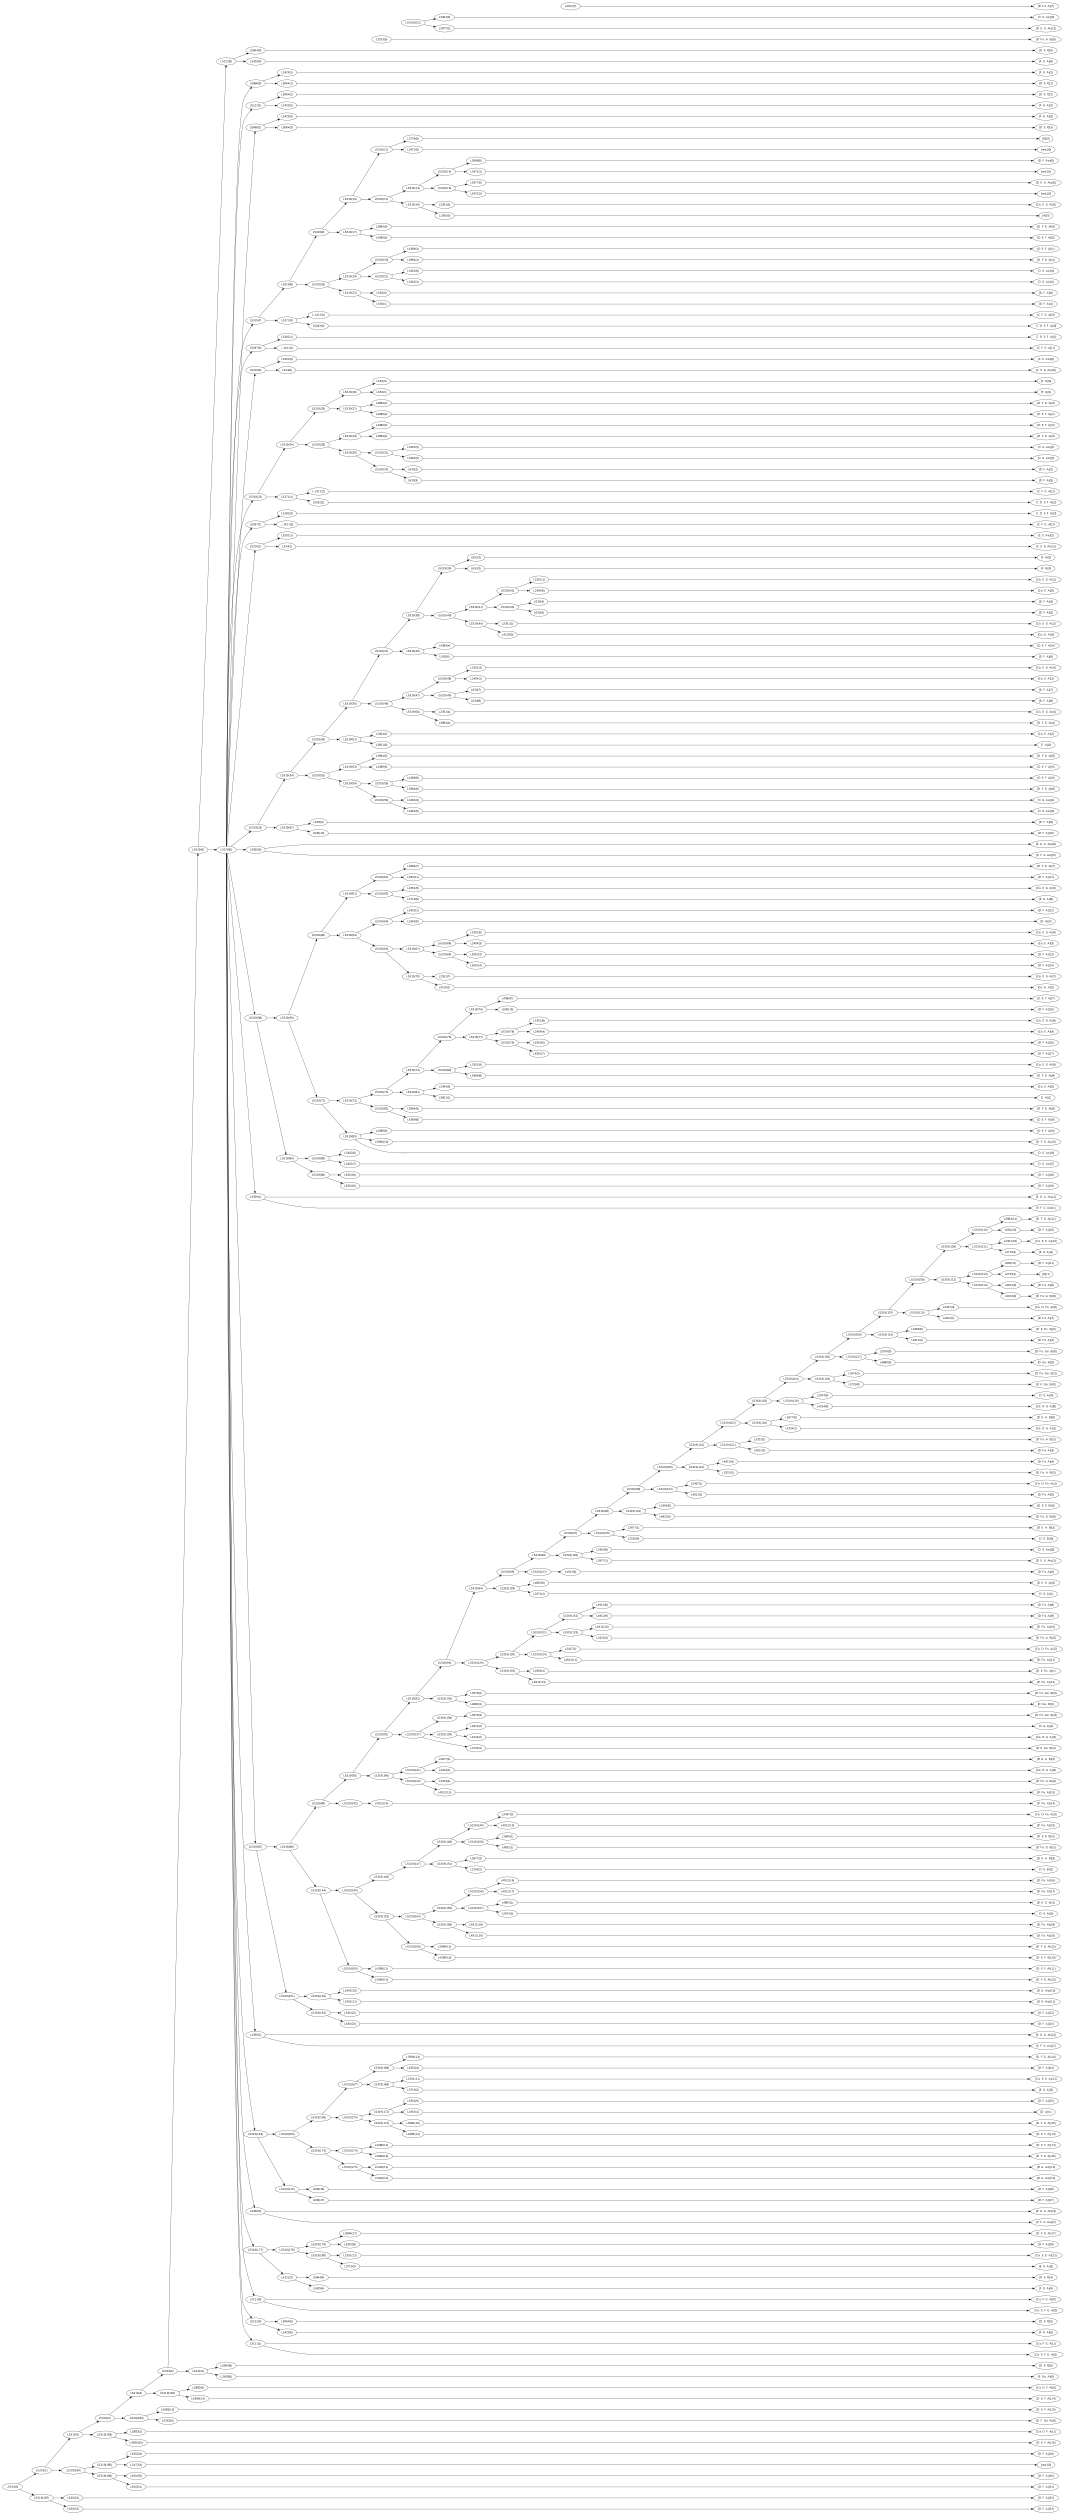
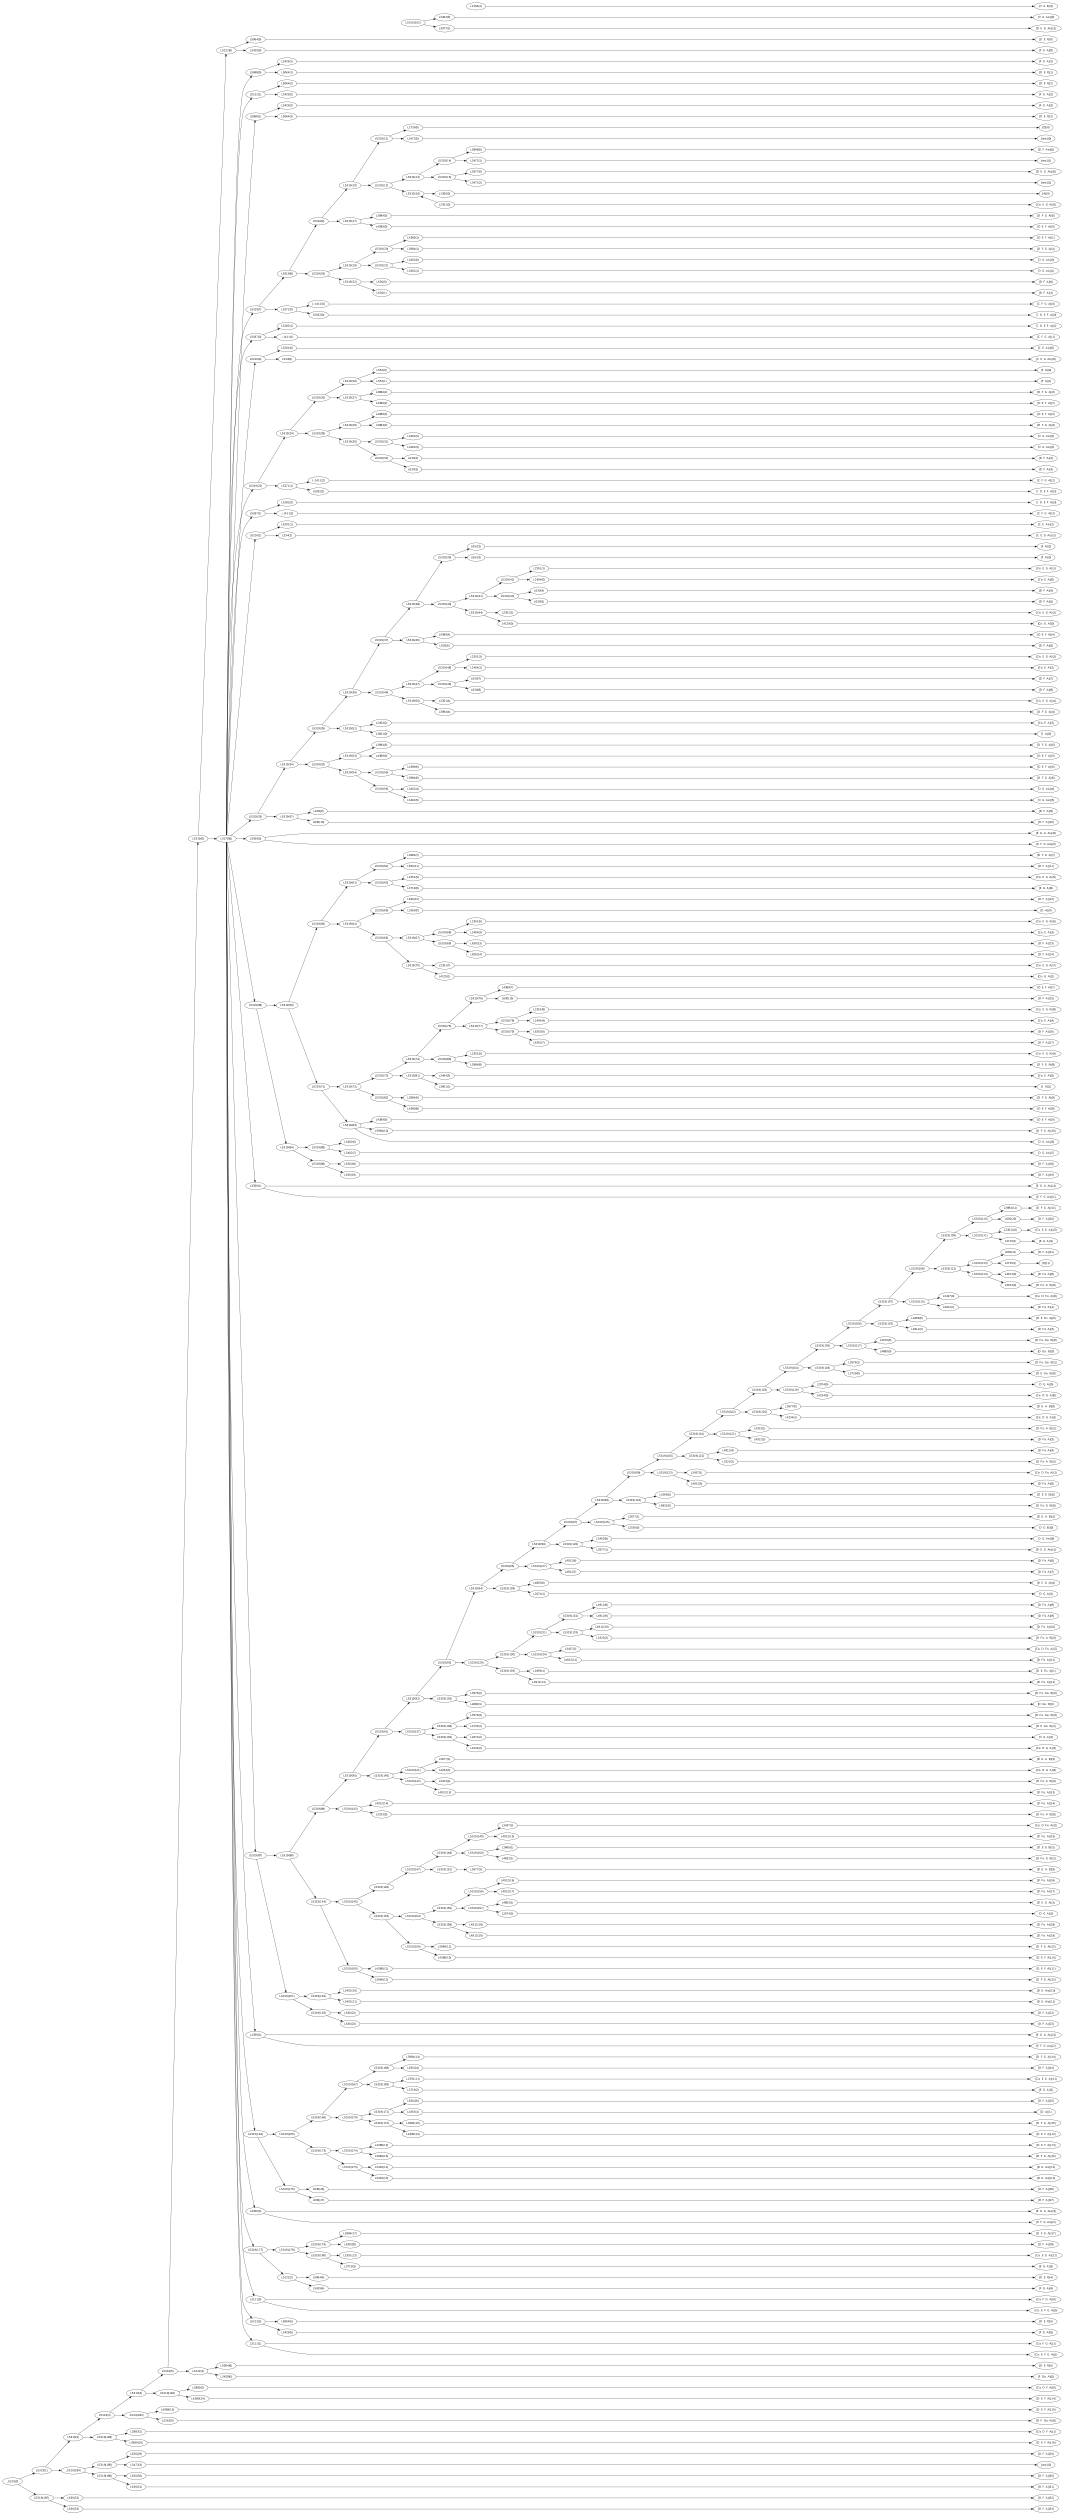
(428, 205) -> (430, 200)
none -> (555, 1569)
(443, 1742) -> (460, 1726)
none -> (366, 1812)
(460, 1867) -> none
